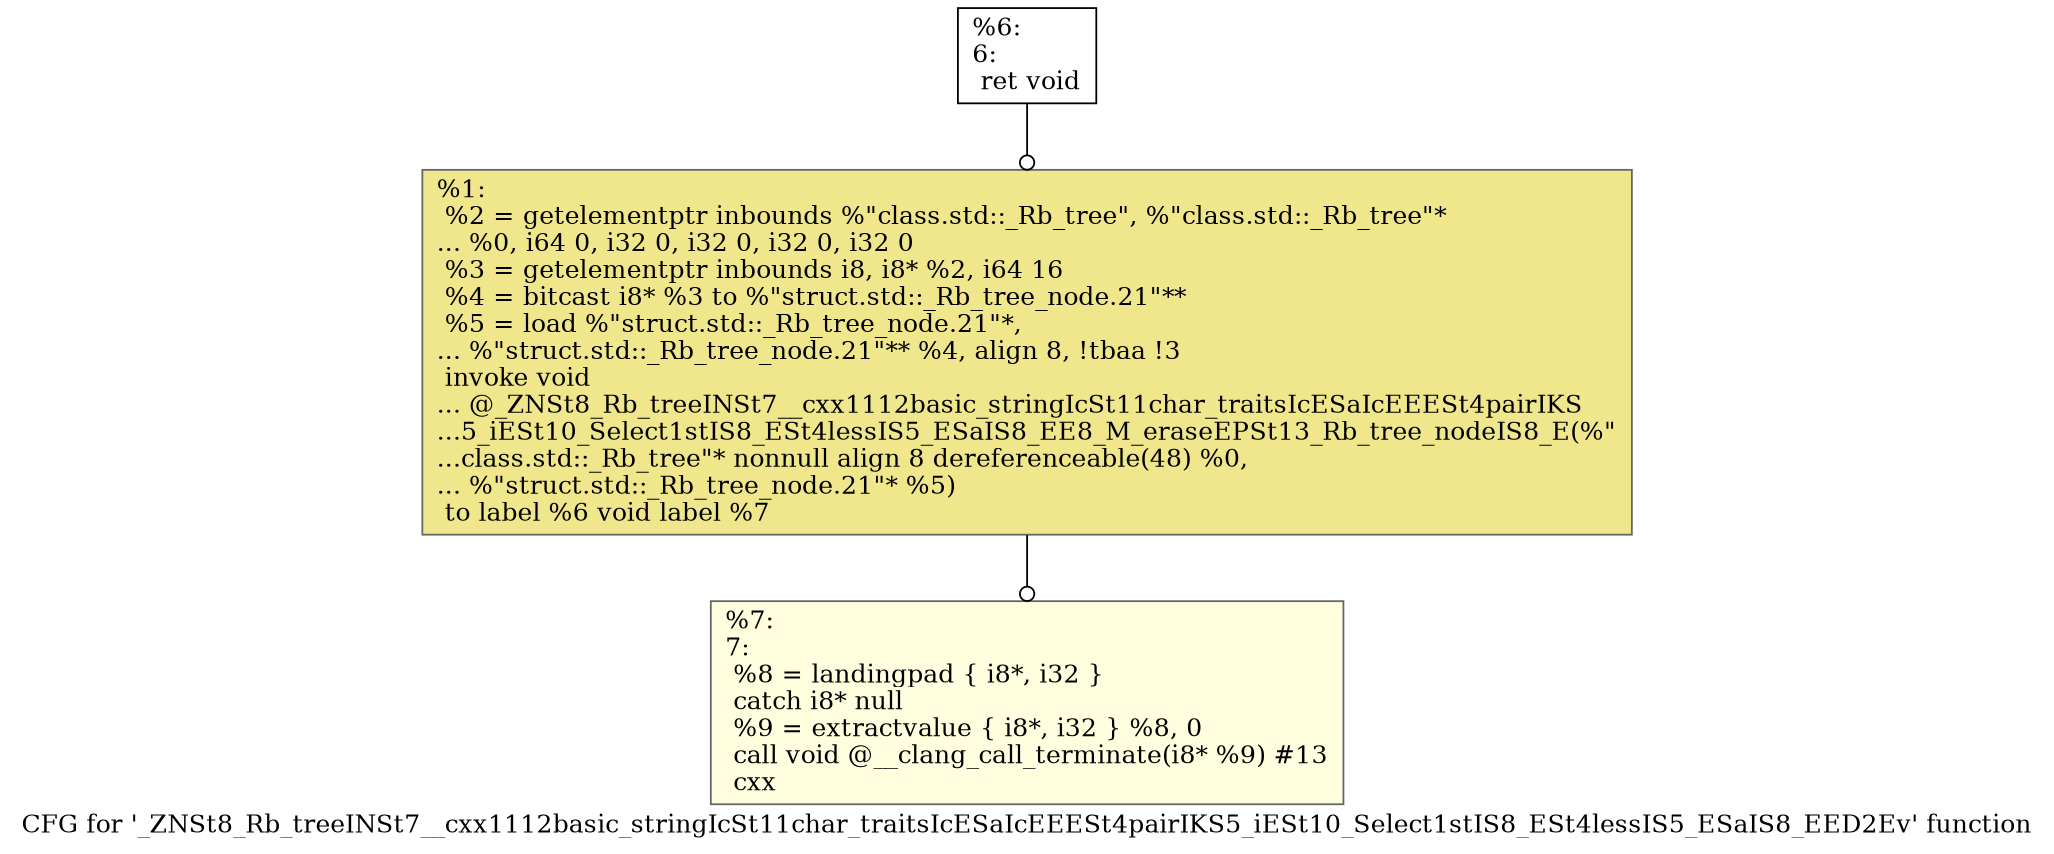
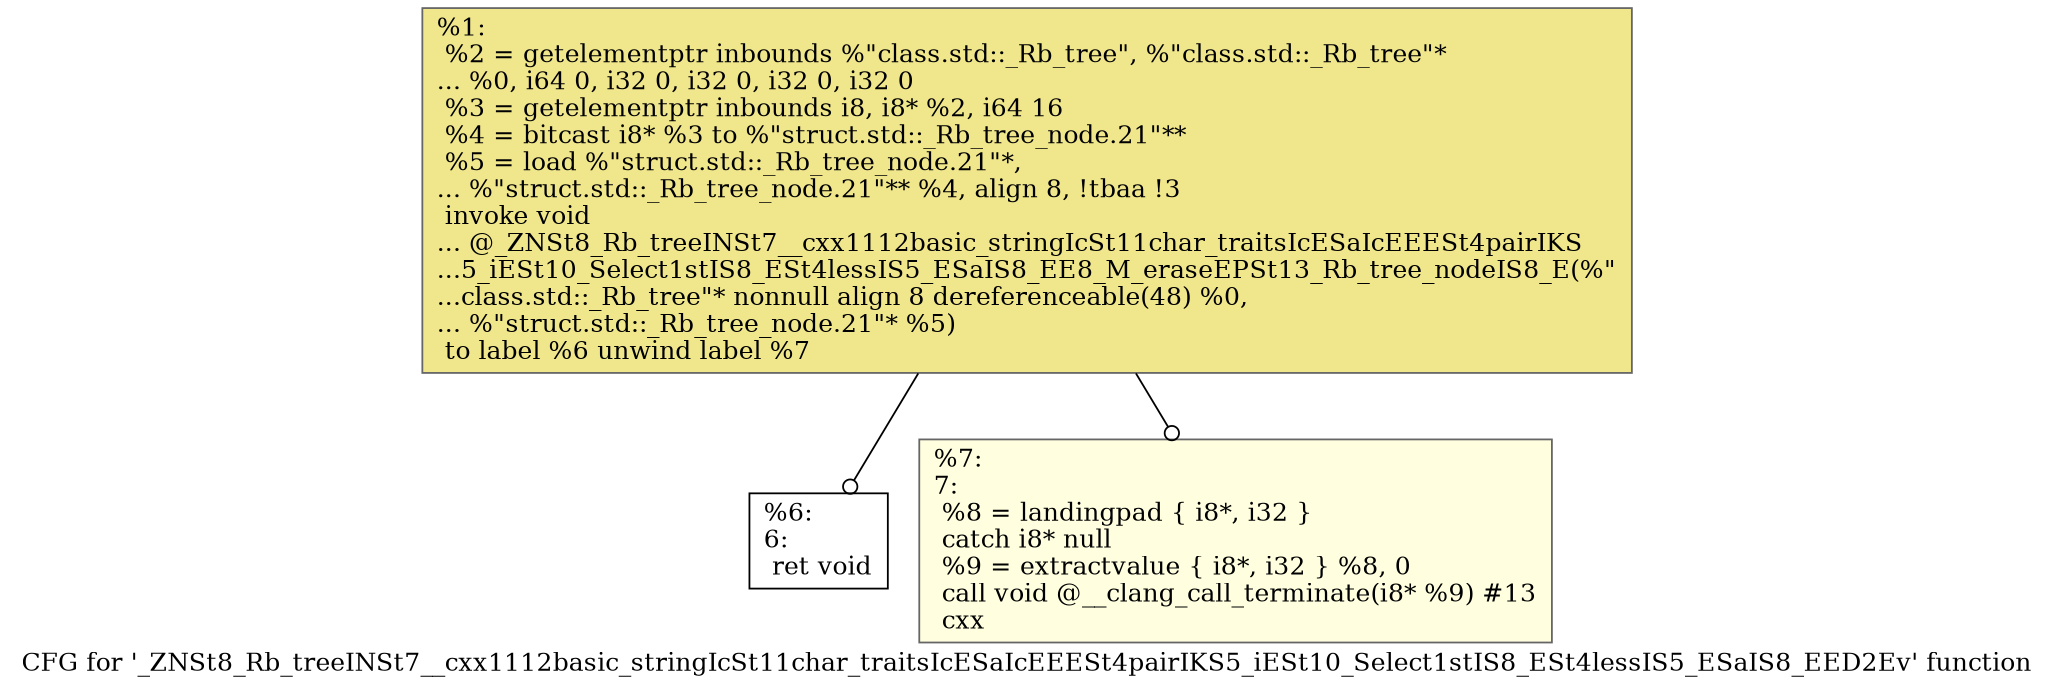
(1027, 130) -> (886, 427)
(604, 513) -> (624, 351)
